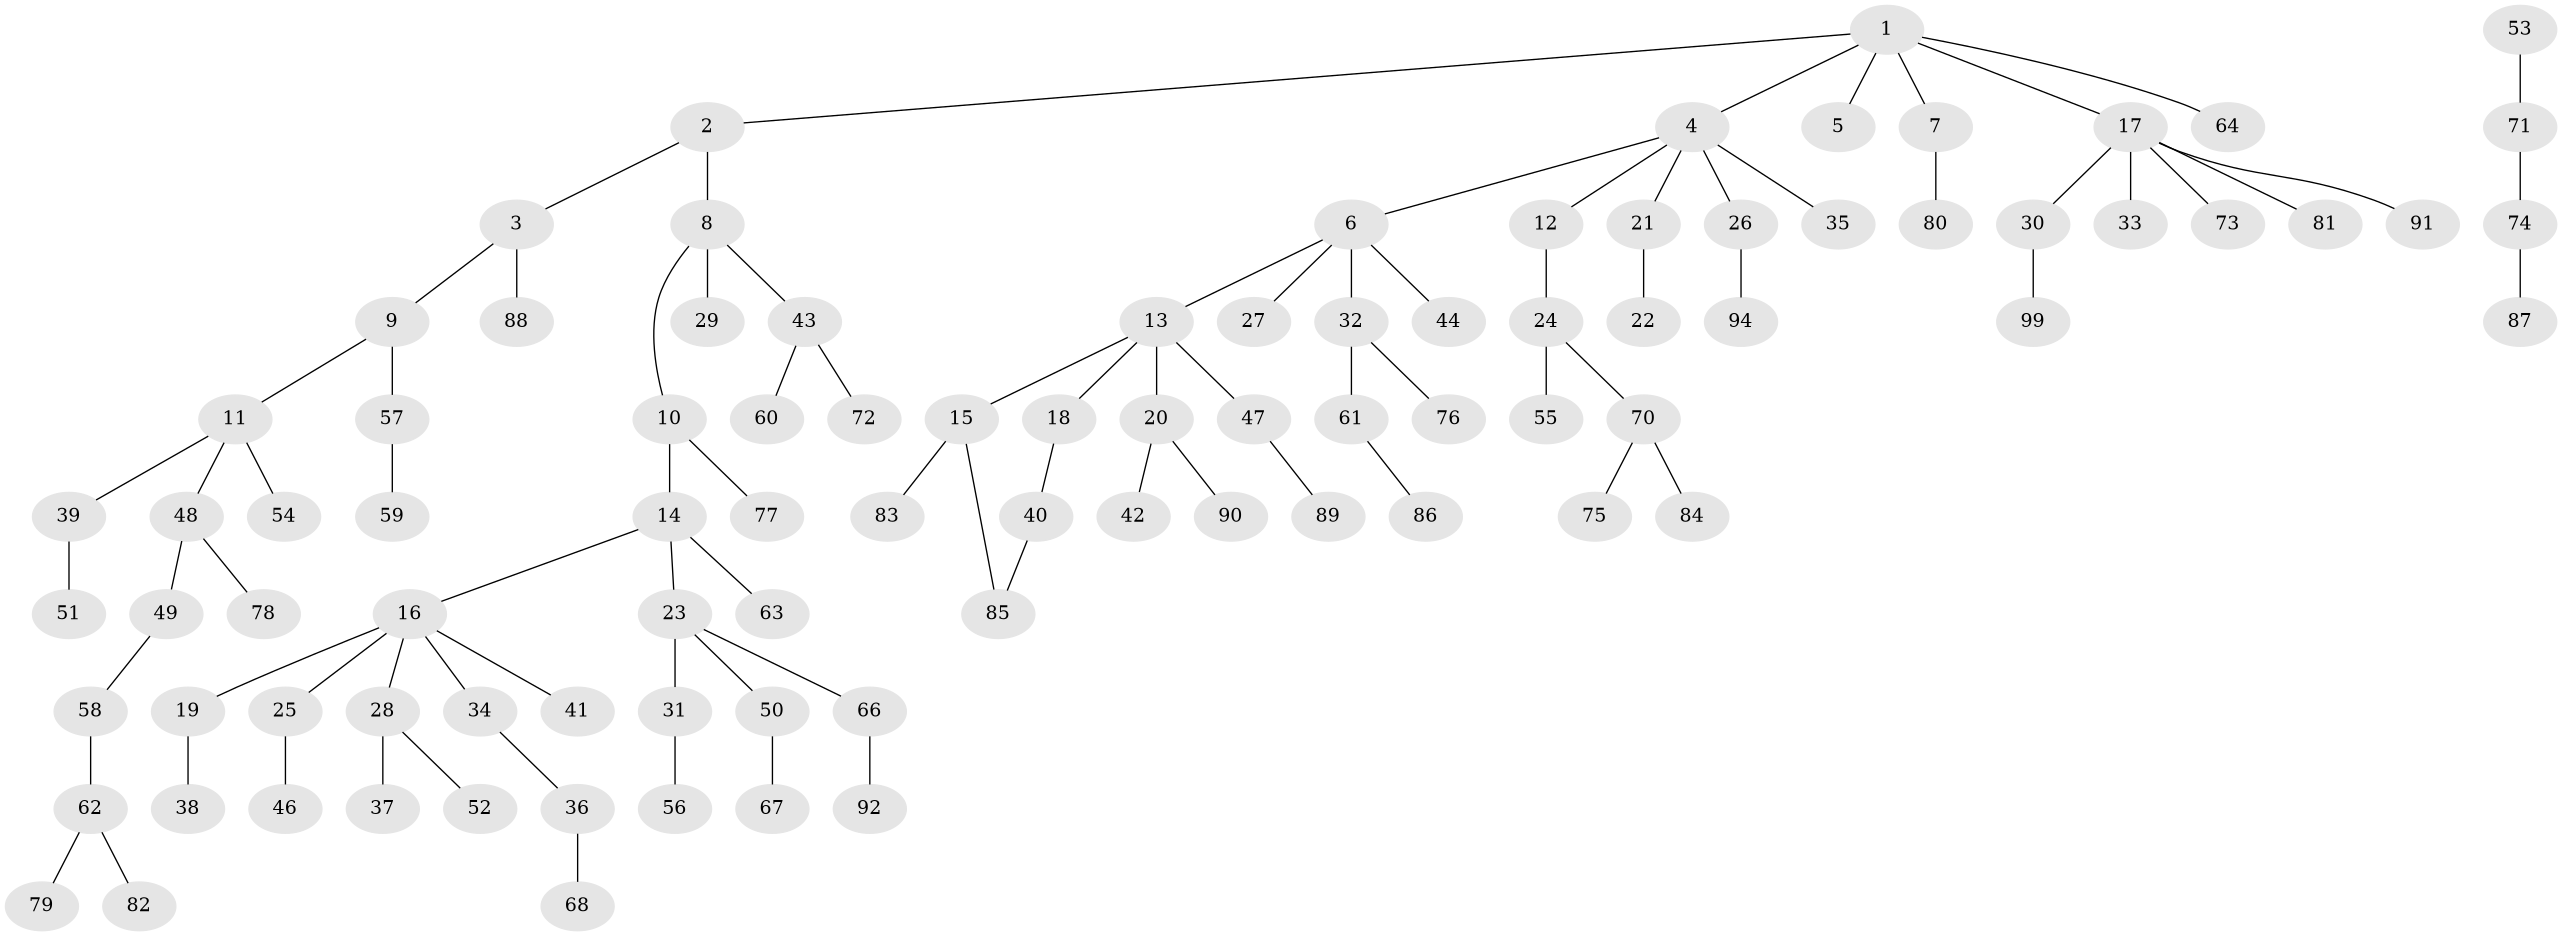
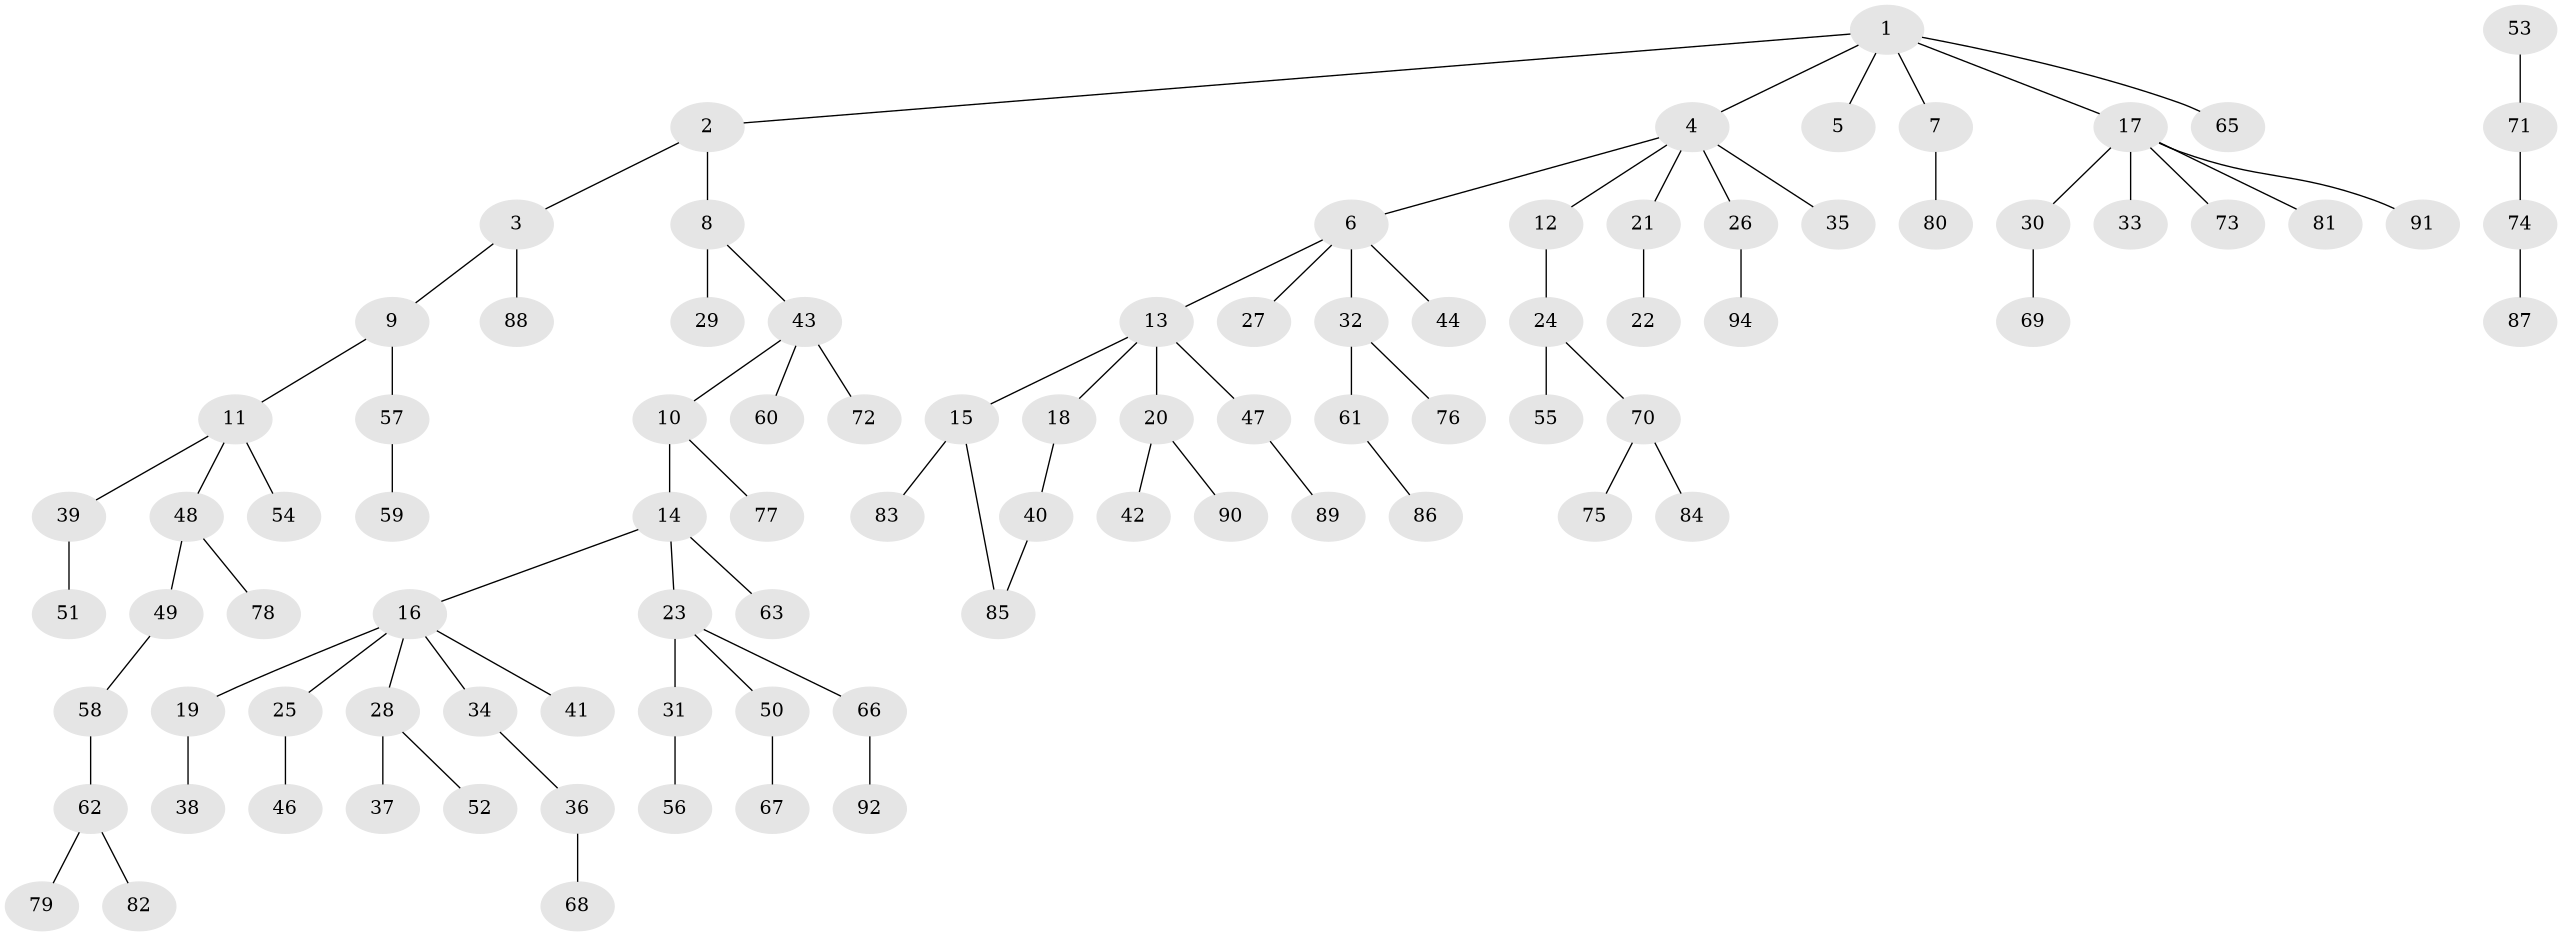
(2228, 127) -> (2228, 127)
(655, 317) -> (737, 371)
(2033, 322) -> (2033, 322)
